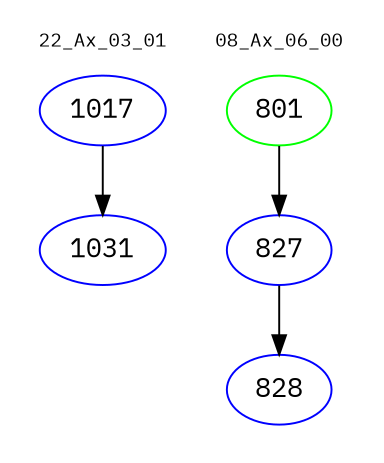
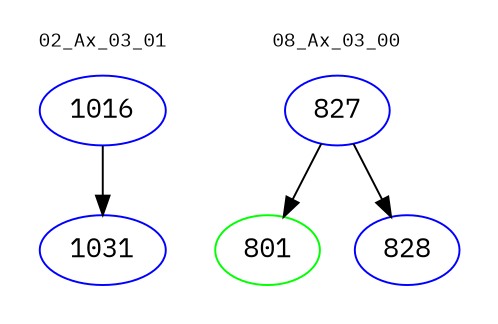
(104, 42) -> (104, 42)
(280, 42) -> (337, 42)
(103, 111) -> (103, 111)
(279, 171) -> (307, 172)
